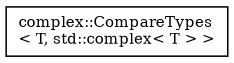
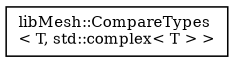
(117, 32) -> (117, 32)
